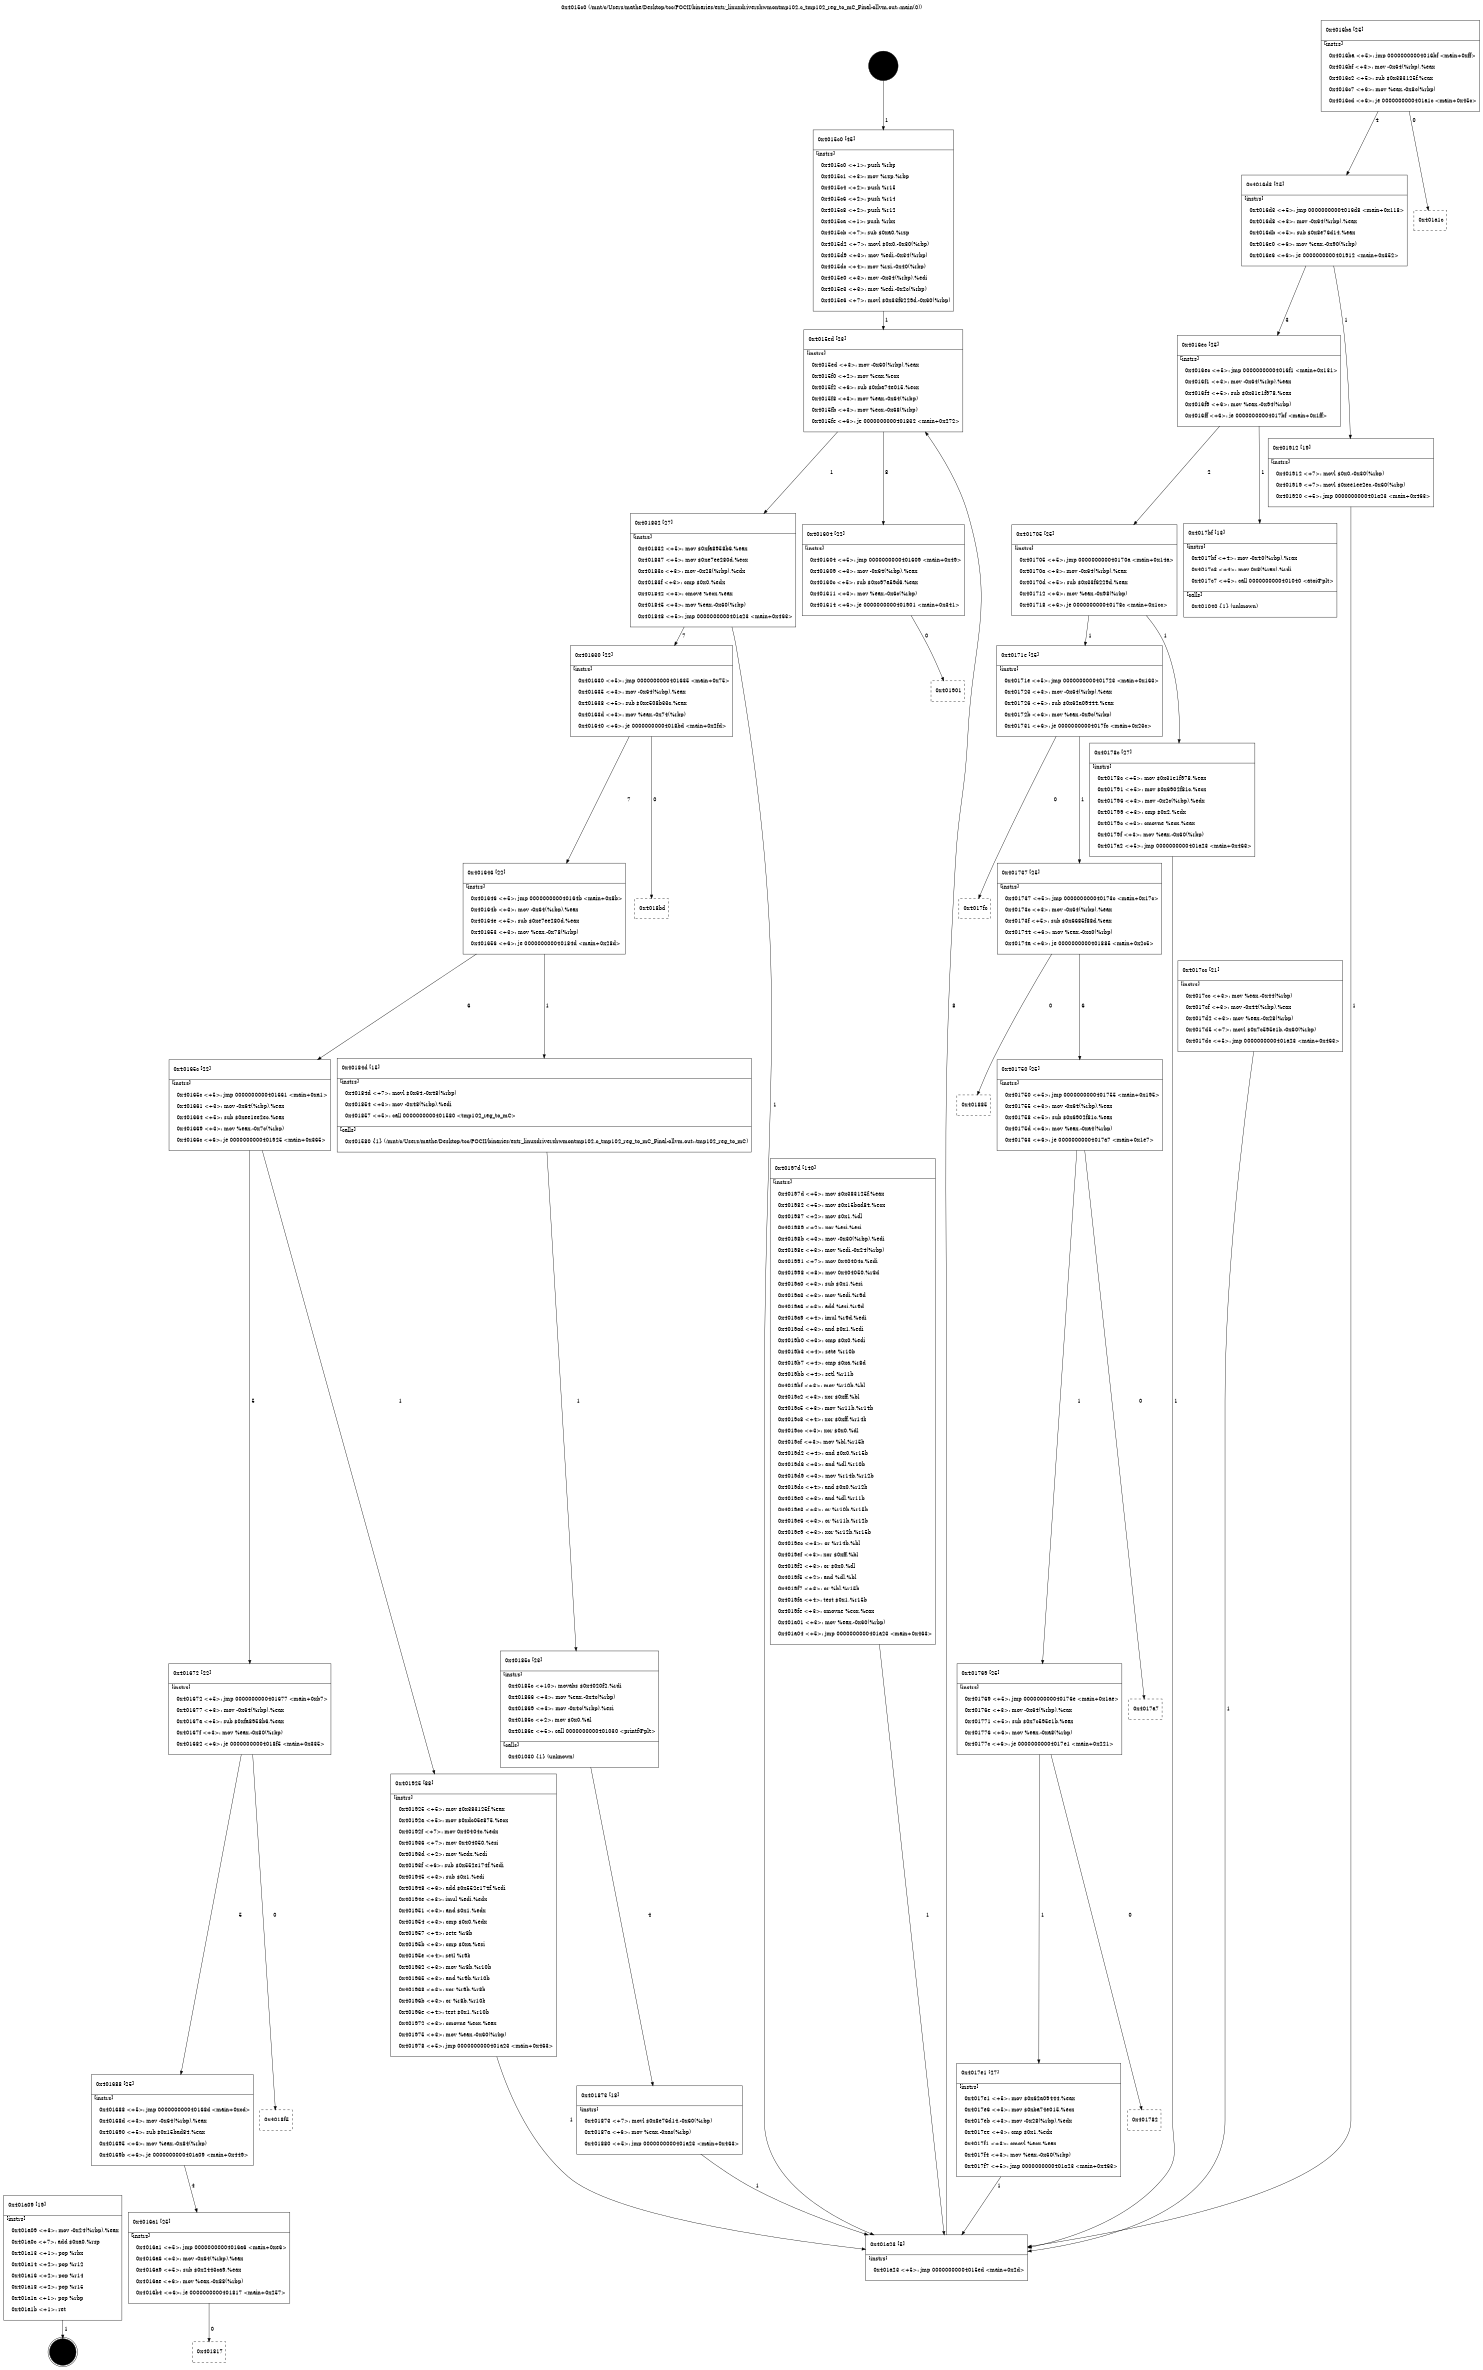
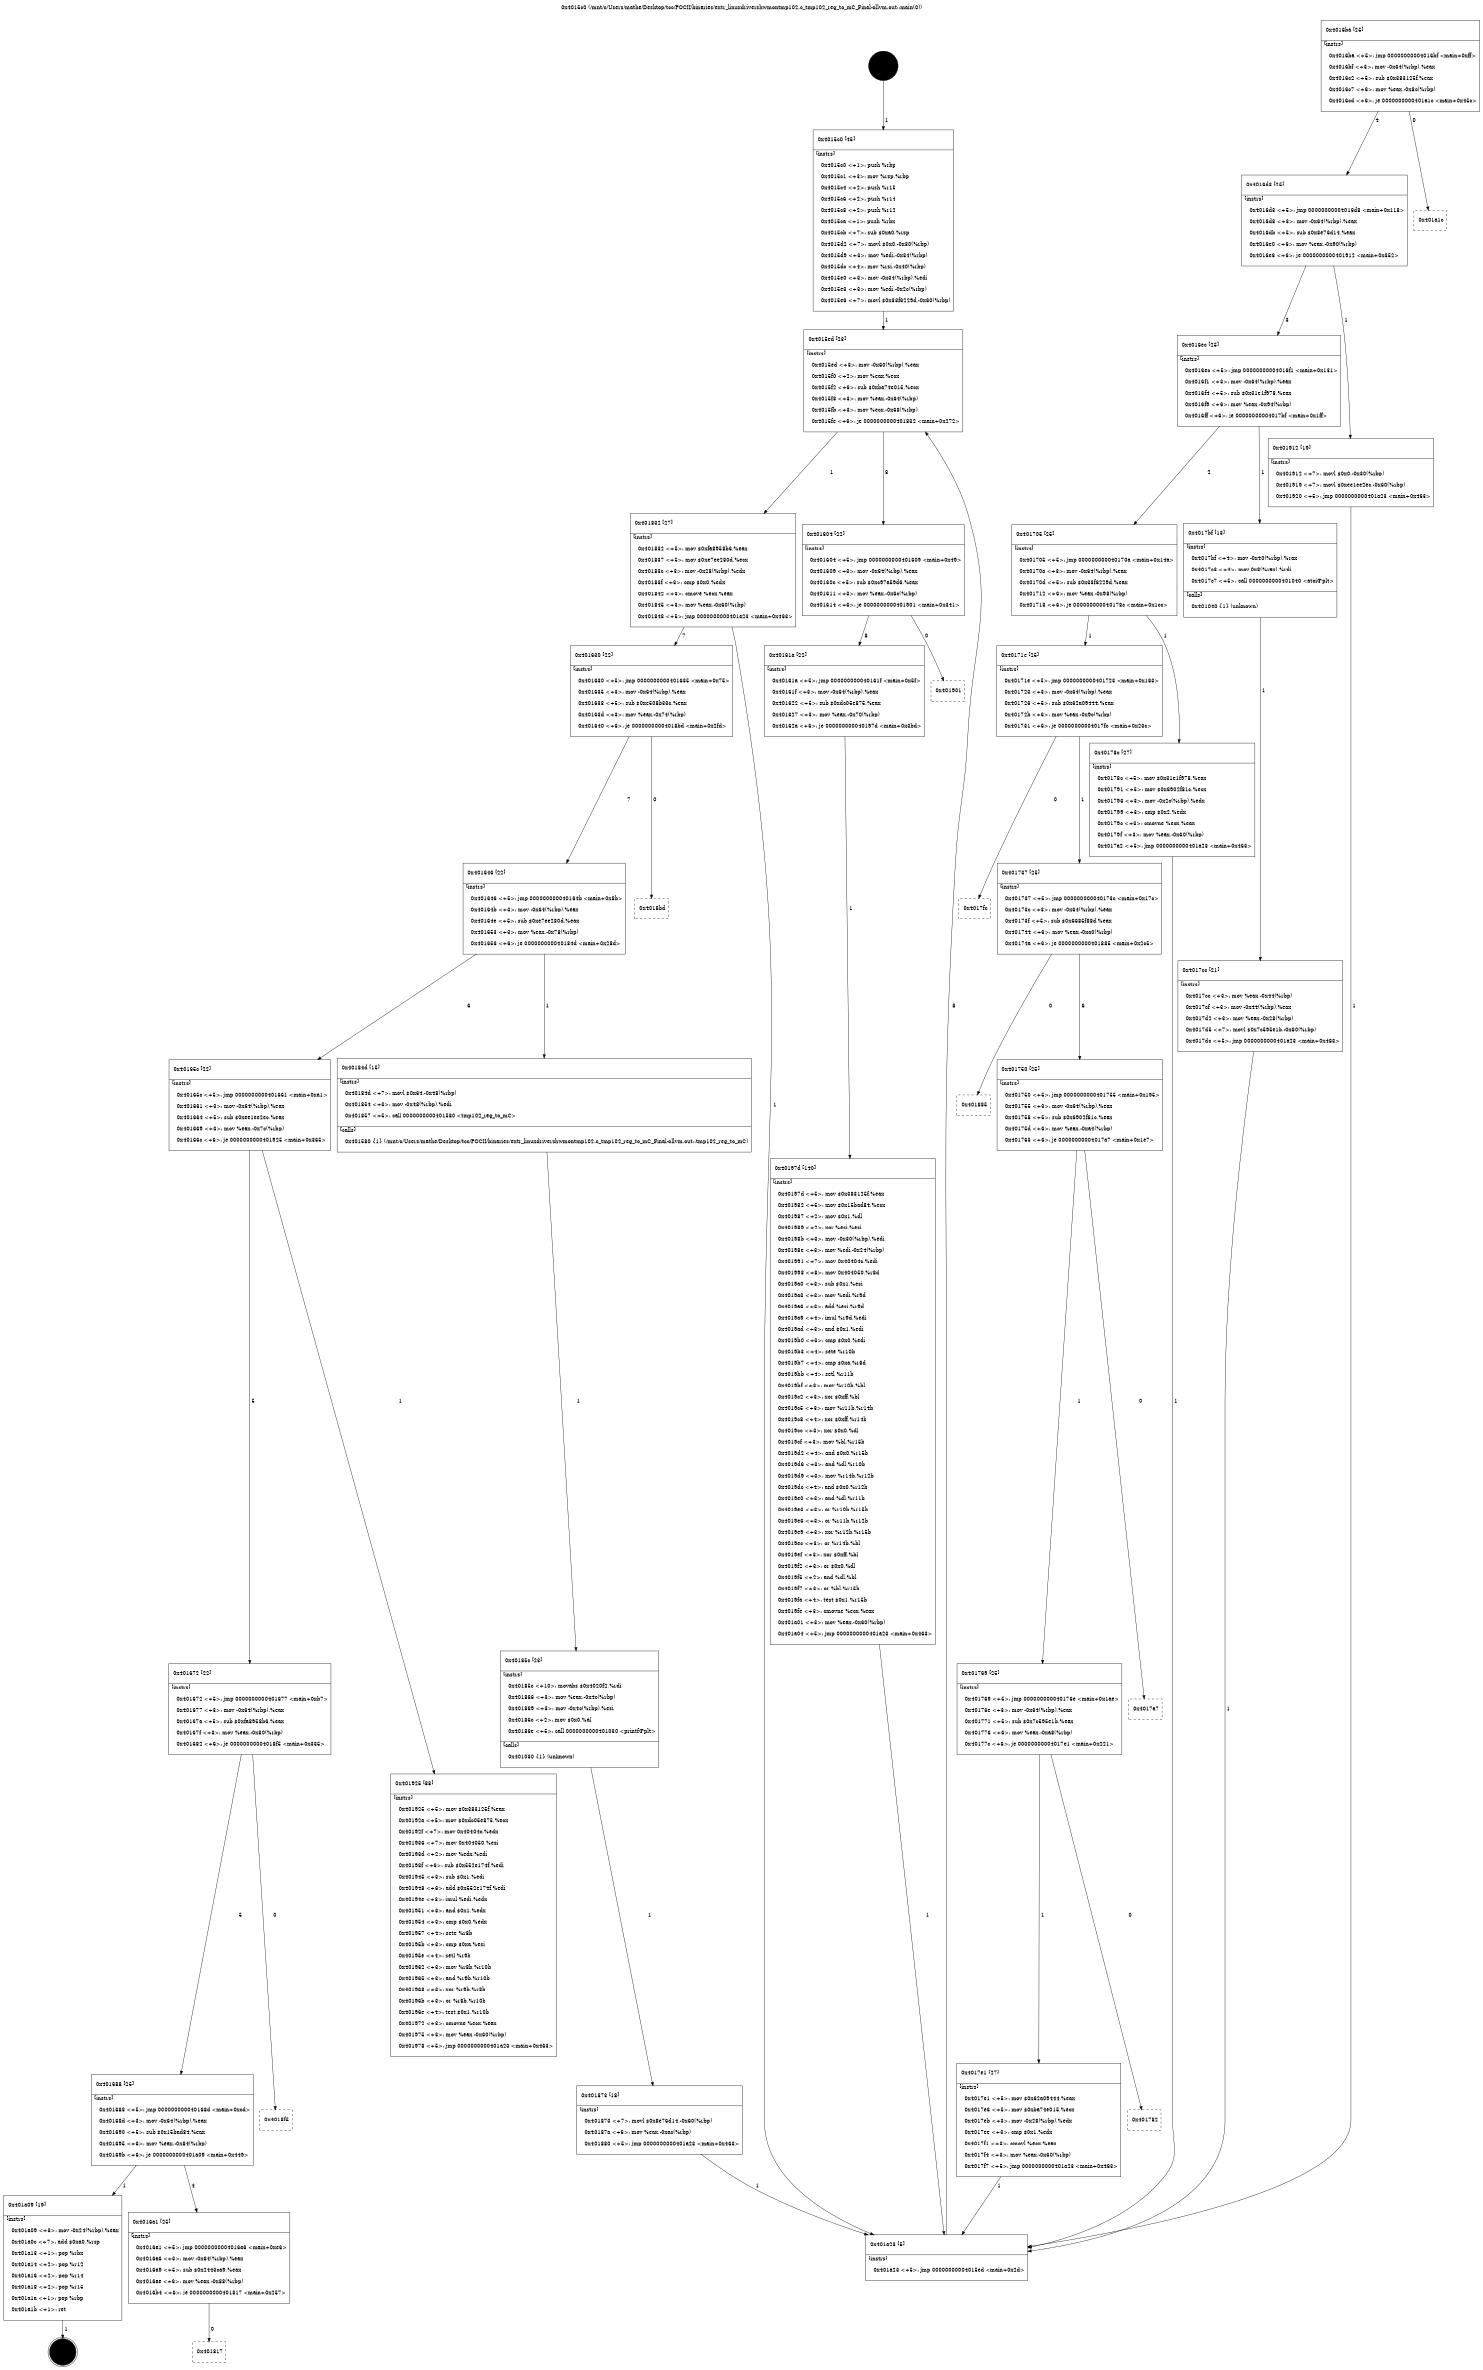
none -> (844, 691)
none -> (1260, 787)
(649, 1915) -> (649, 1915)
none -> (125, 2179)
(643, 2210) -> none
